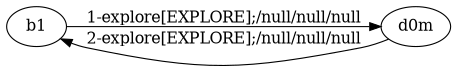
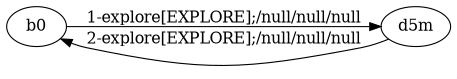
(37, 27) -> (37, 27)
(416, 27) -> (416, 27)
